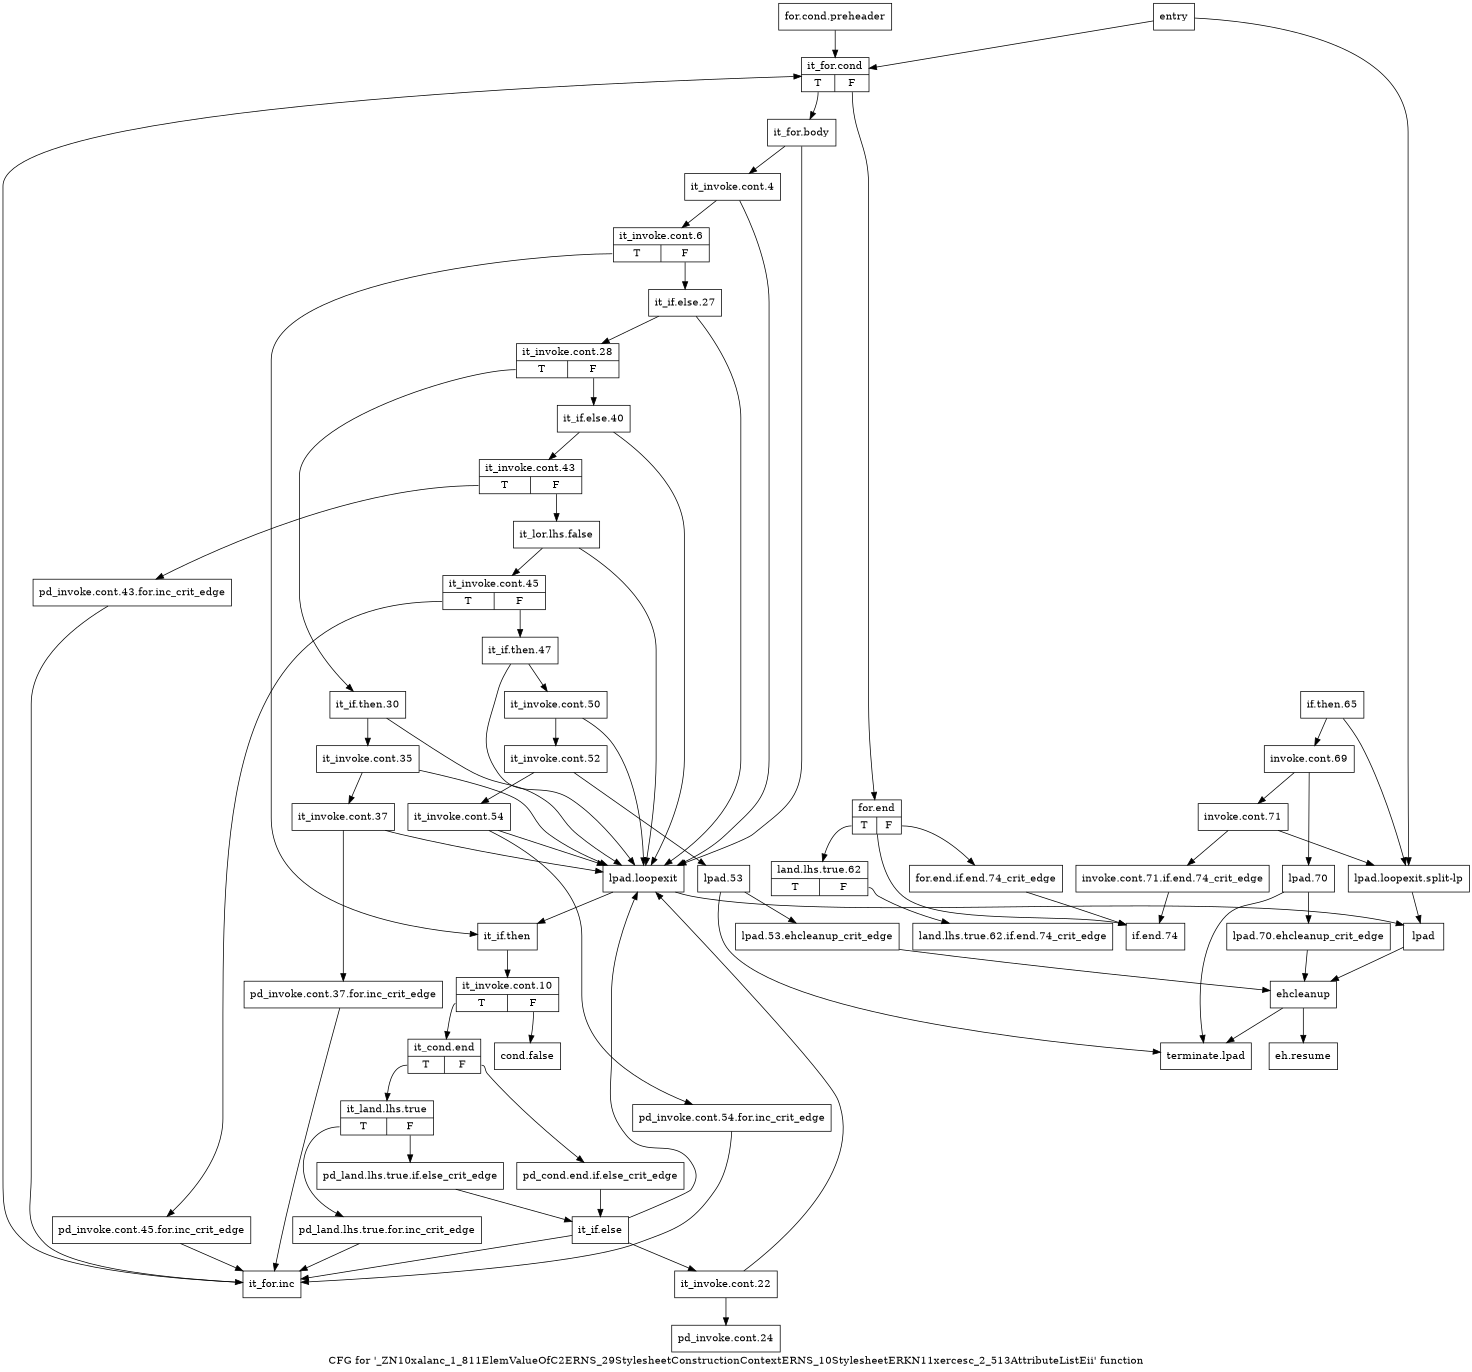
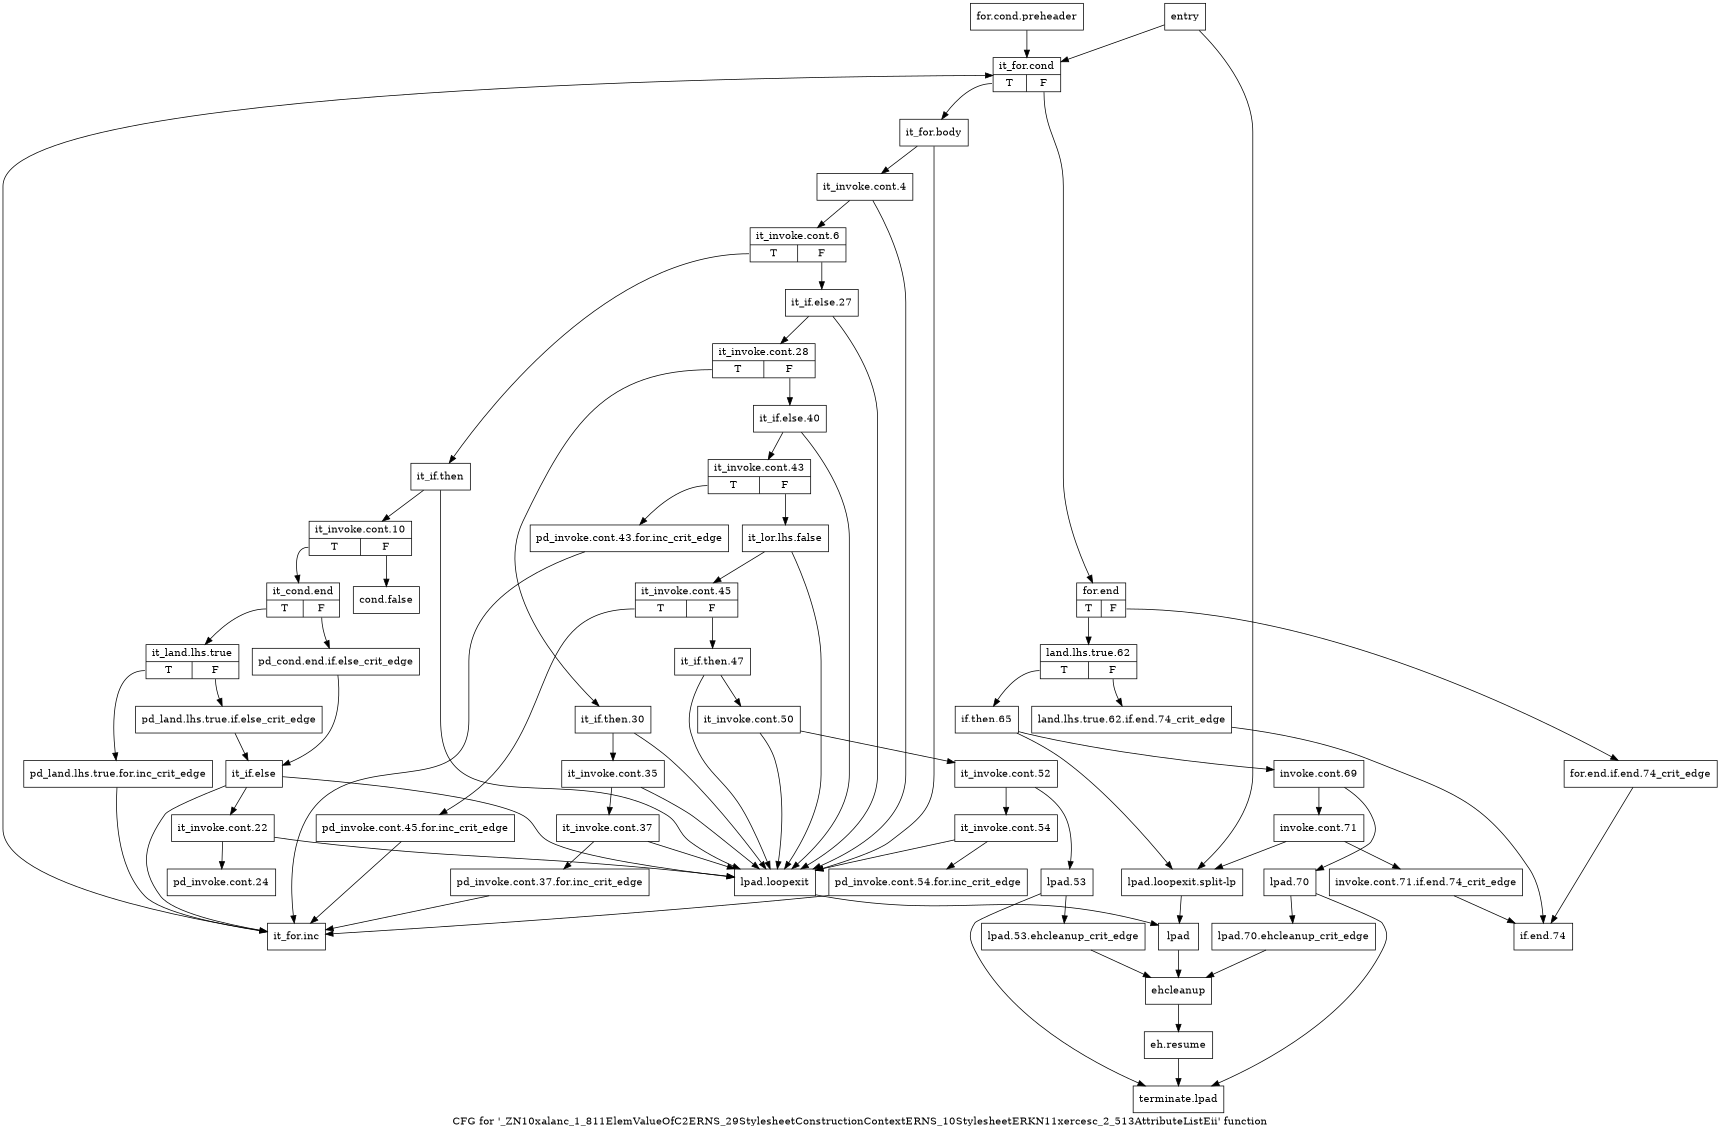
none -> (1015, 680)
(580, 906) -> (466, 774)
(975, 915) -> (1419, 779)
(1258, 1023) -> (1178, 1069)
